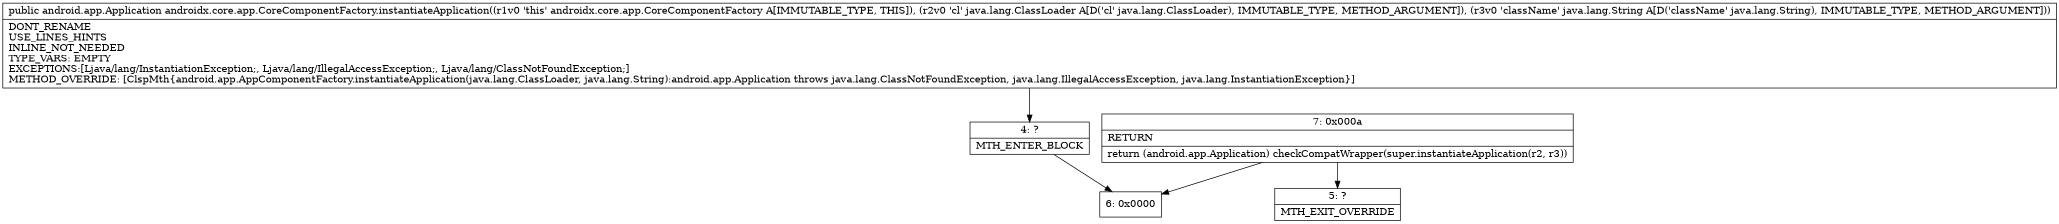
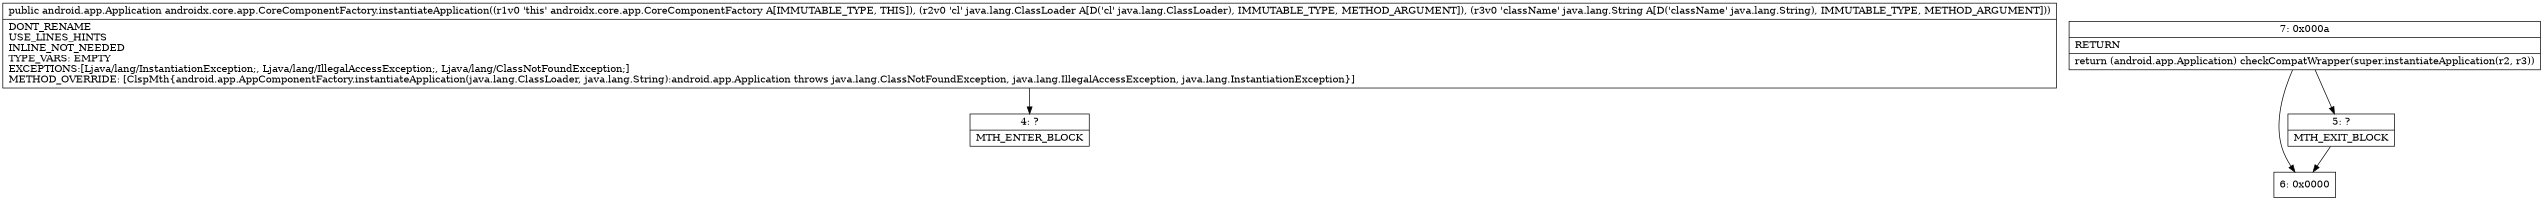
(1080, 171) -> (2324, 156)
(1338, 212) -> (2341, 138)
